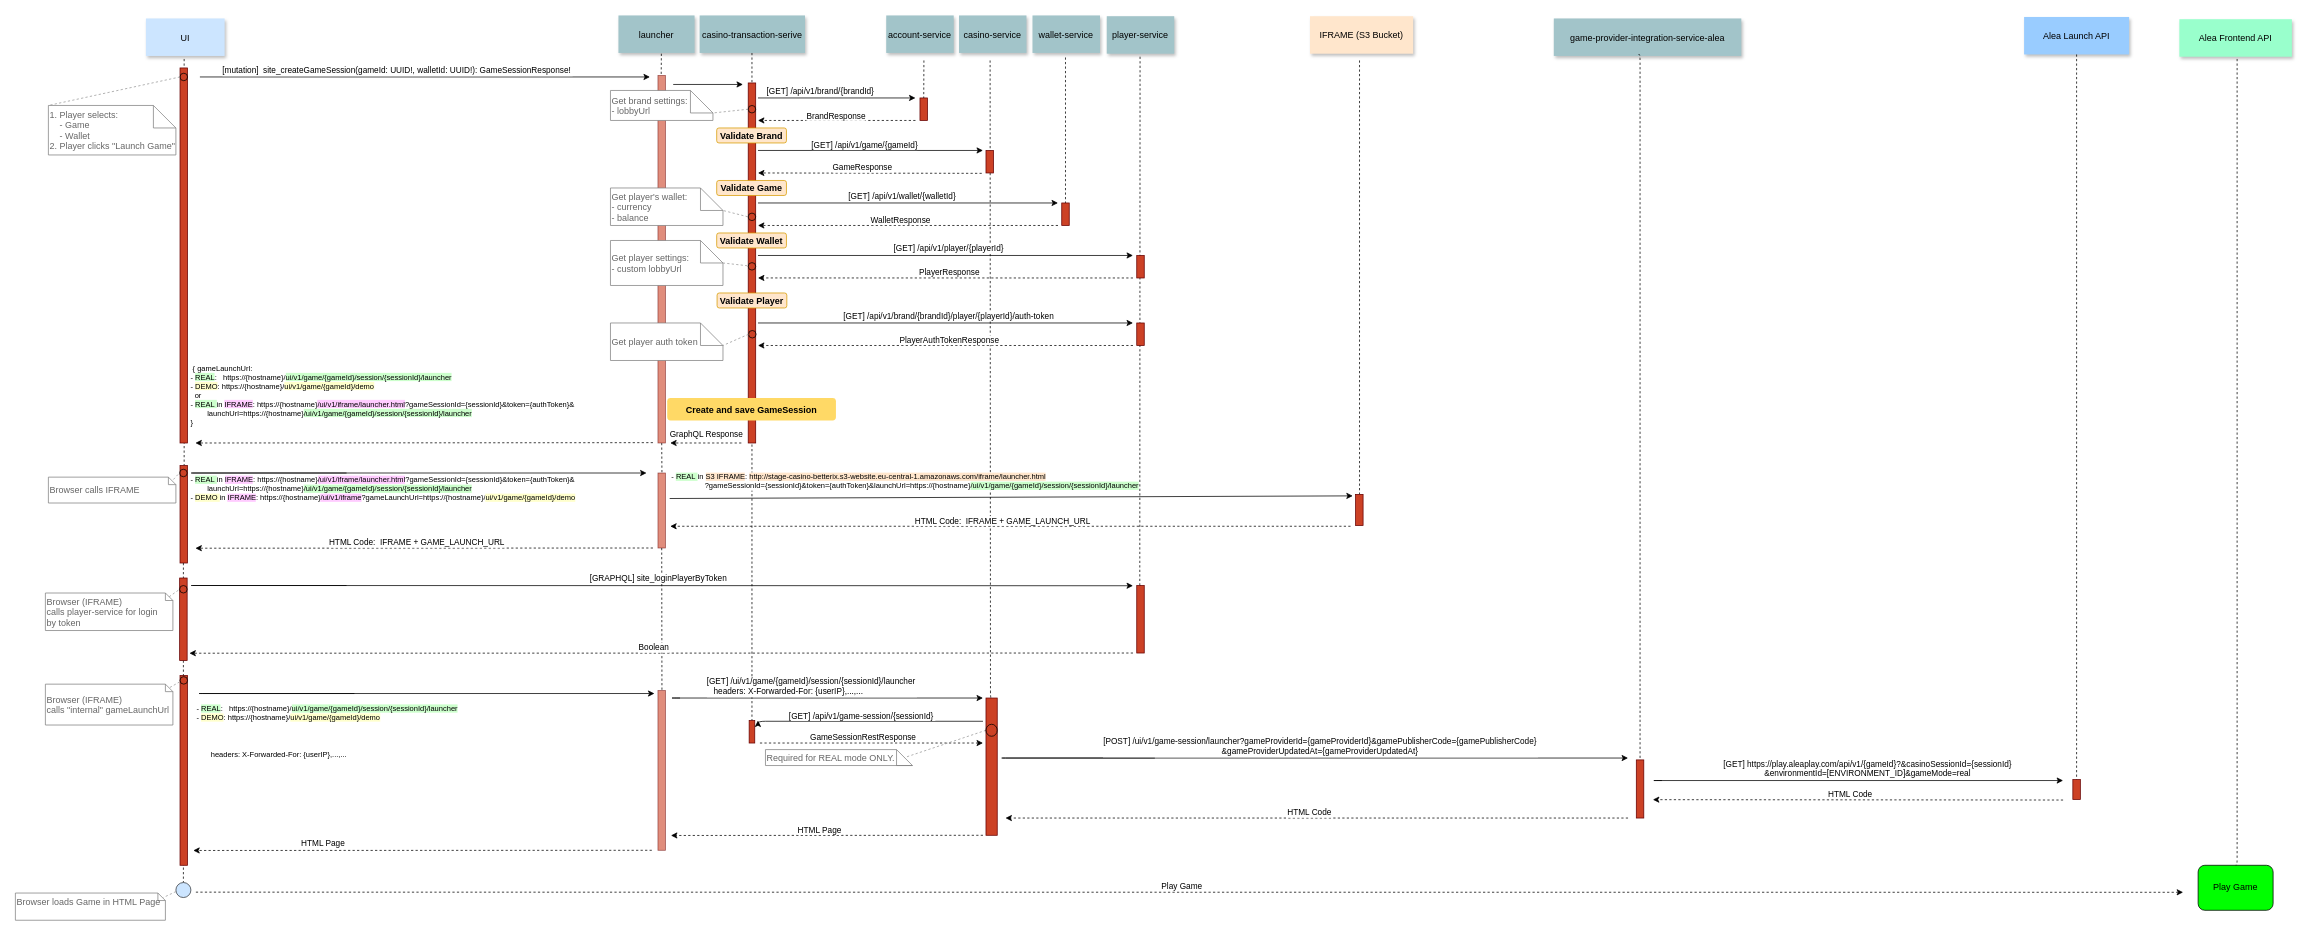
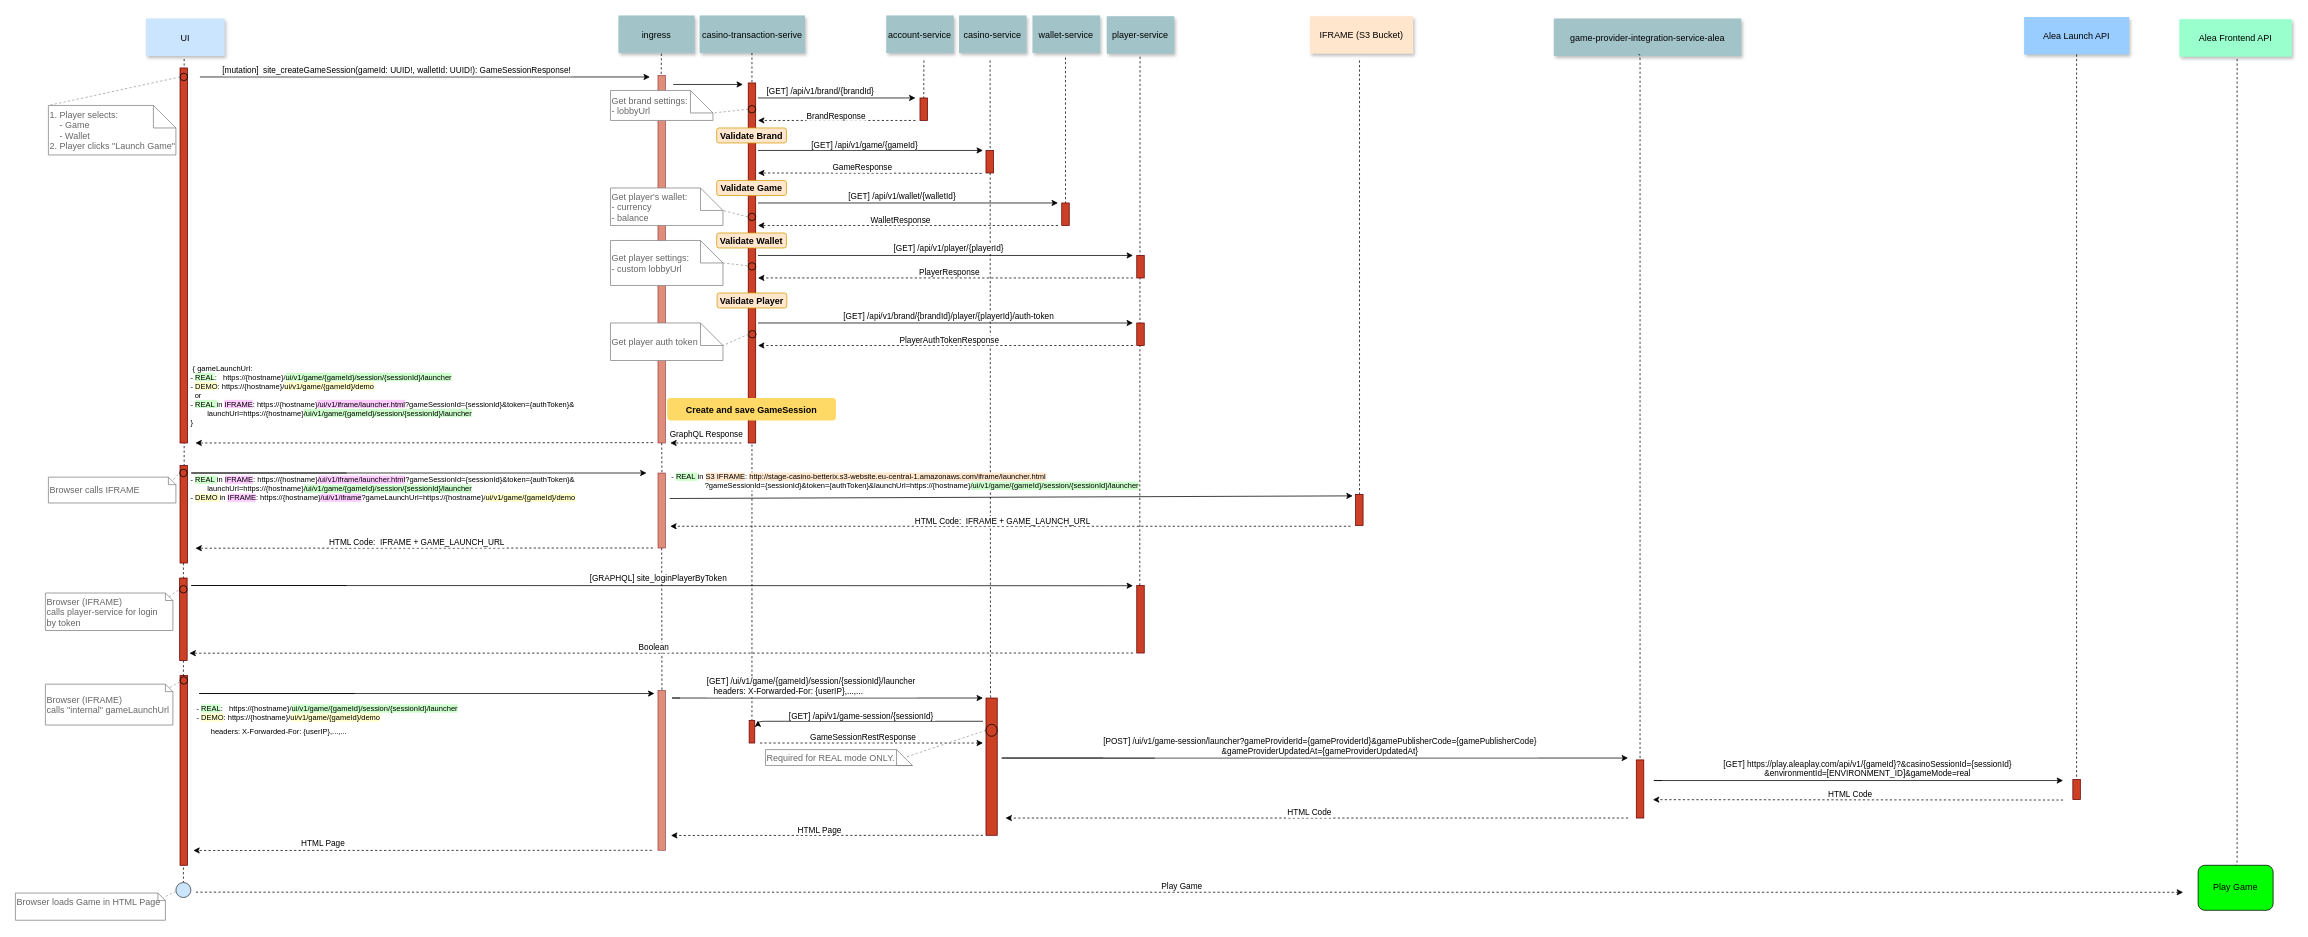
(656, 35) -> (656, 35)
(288, 751) -> (288, 729)
